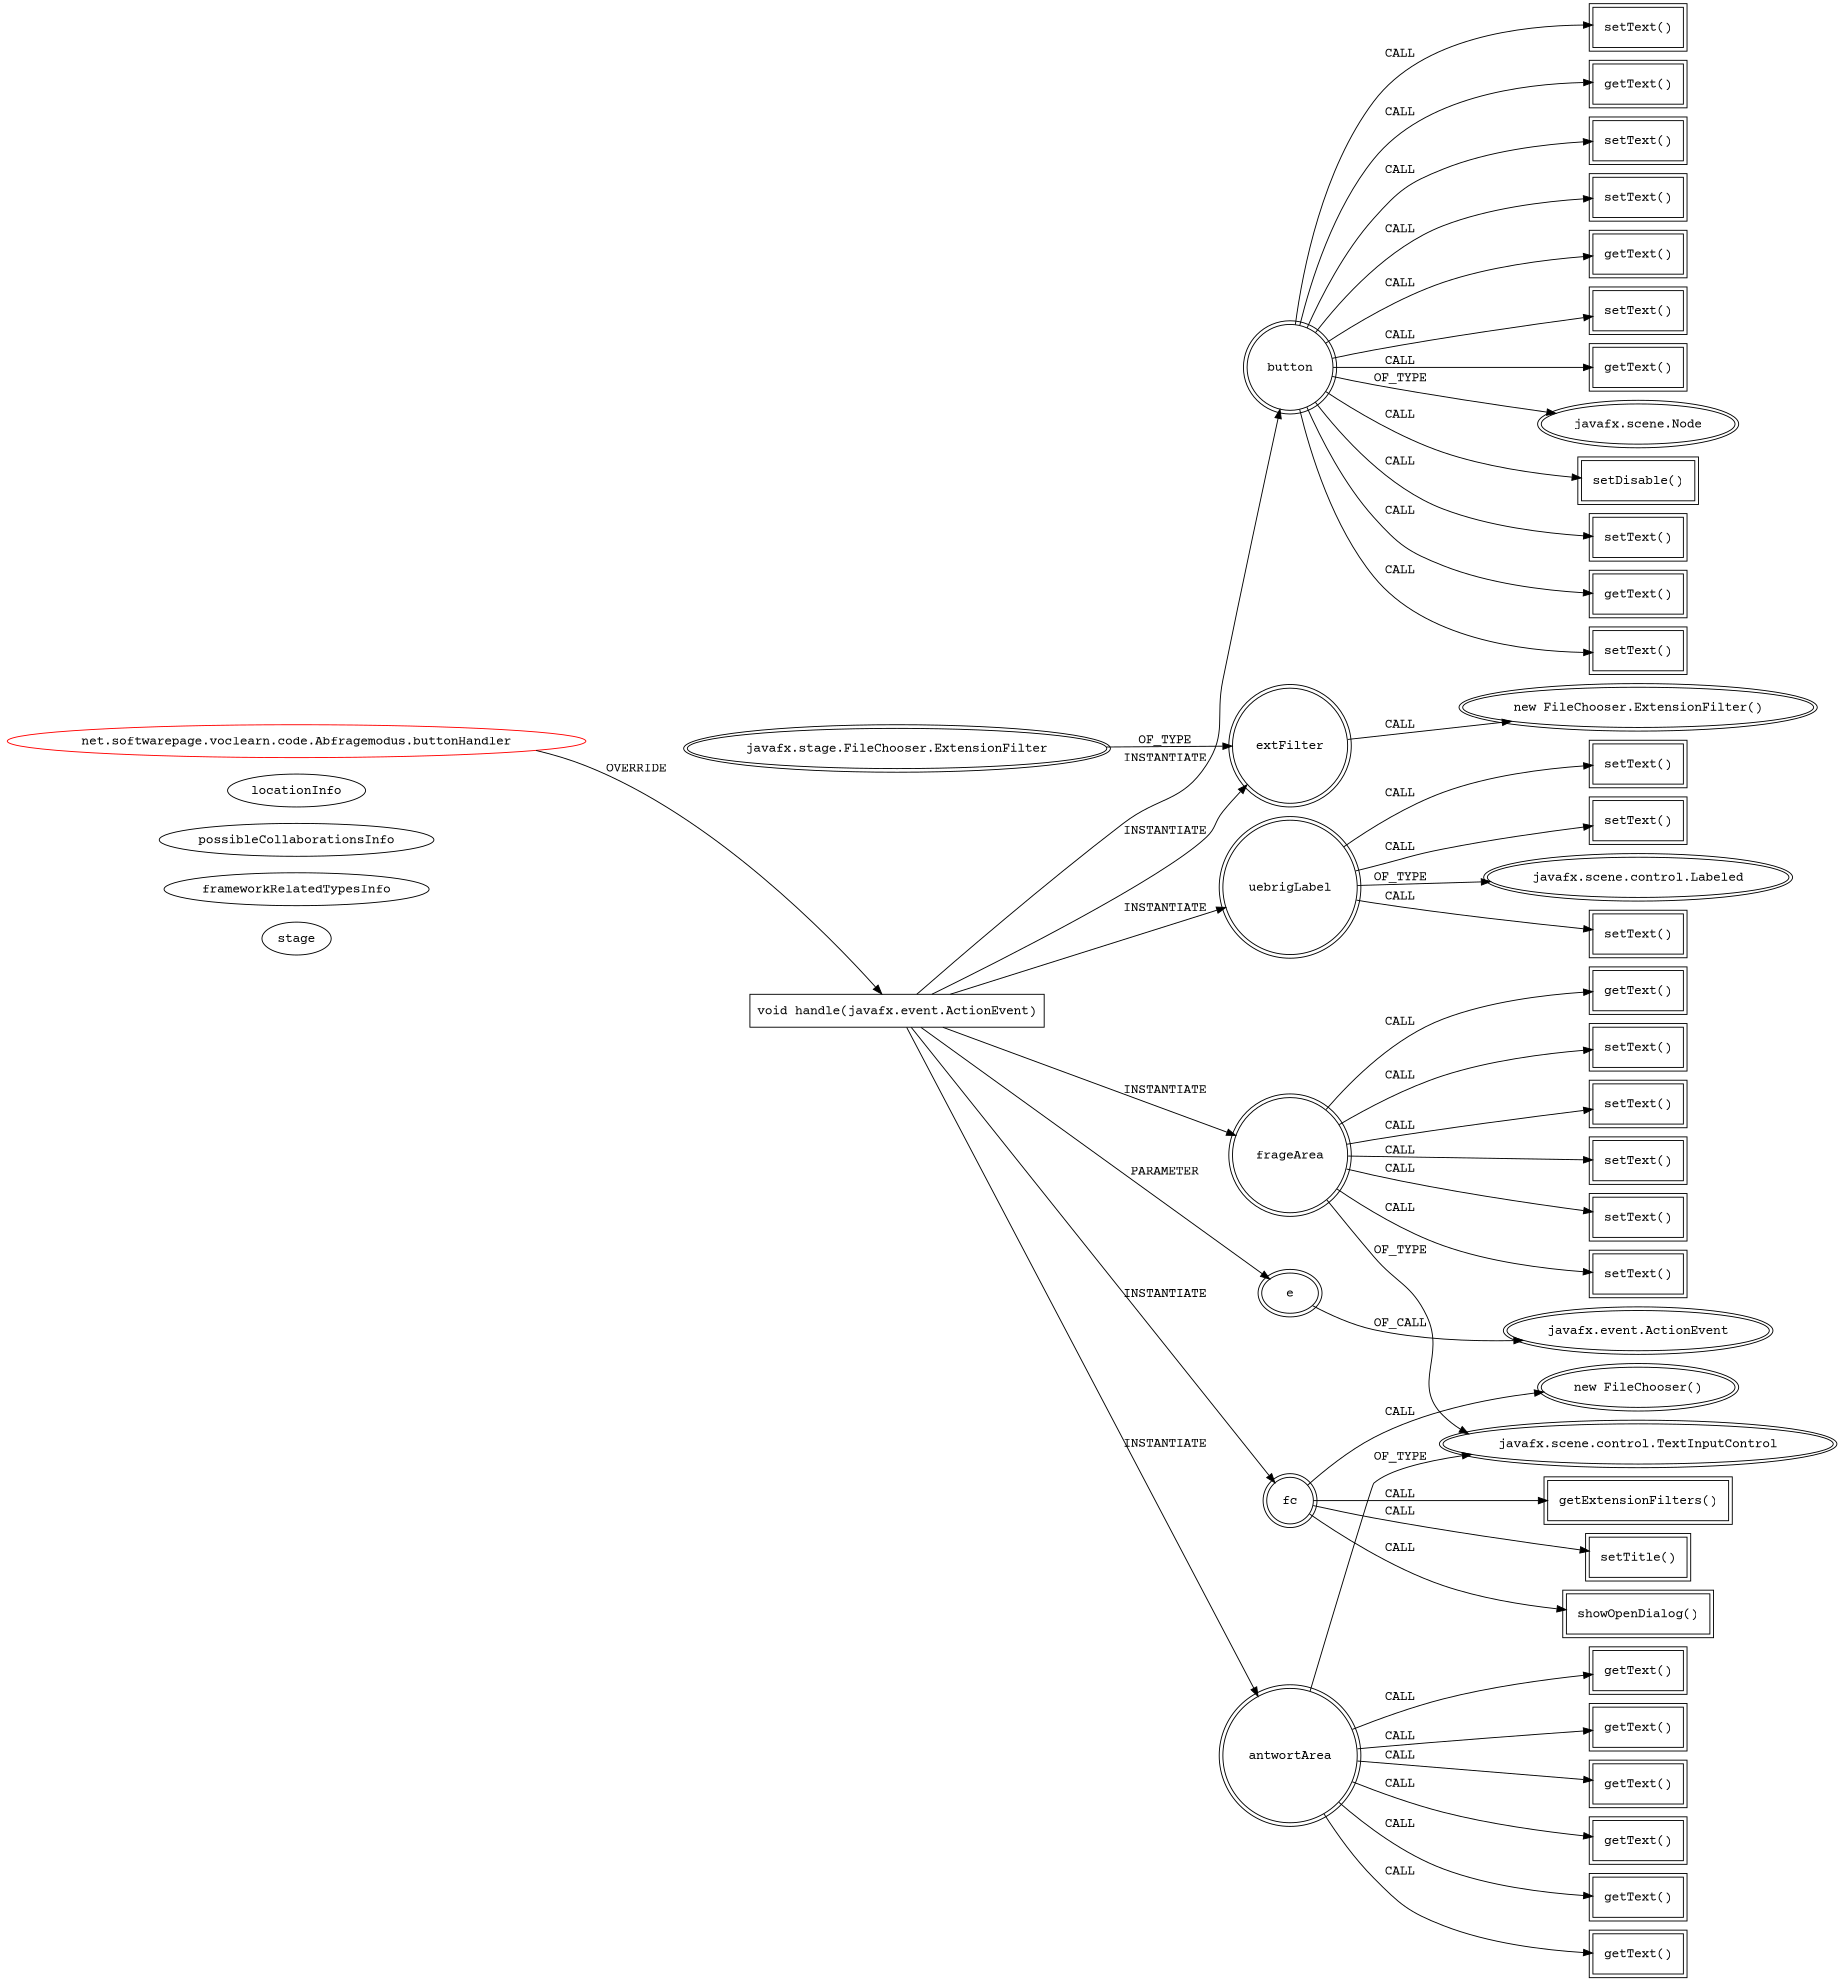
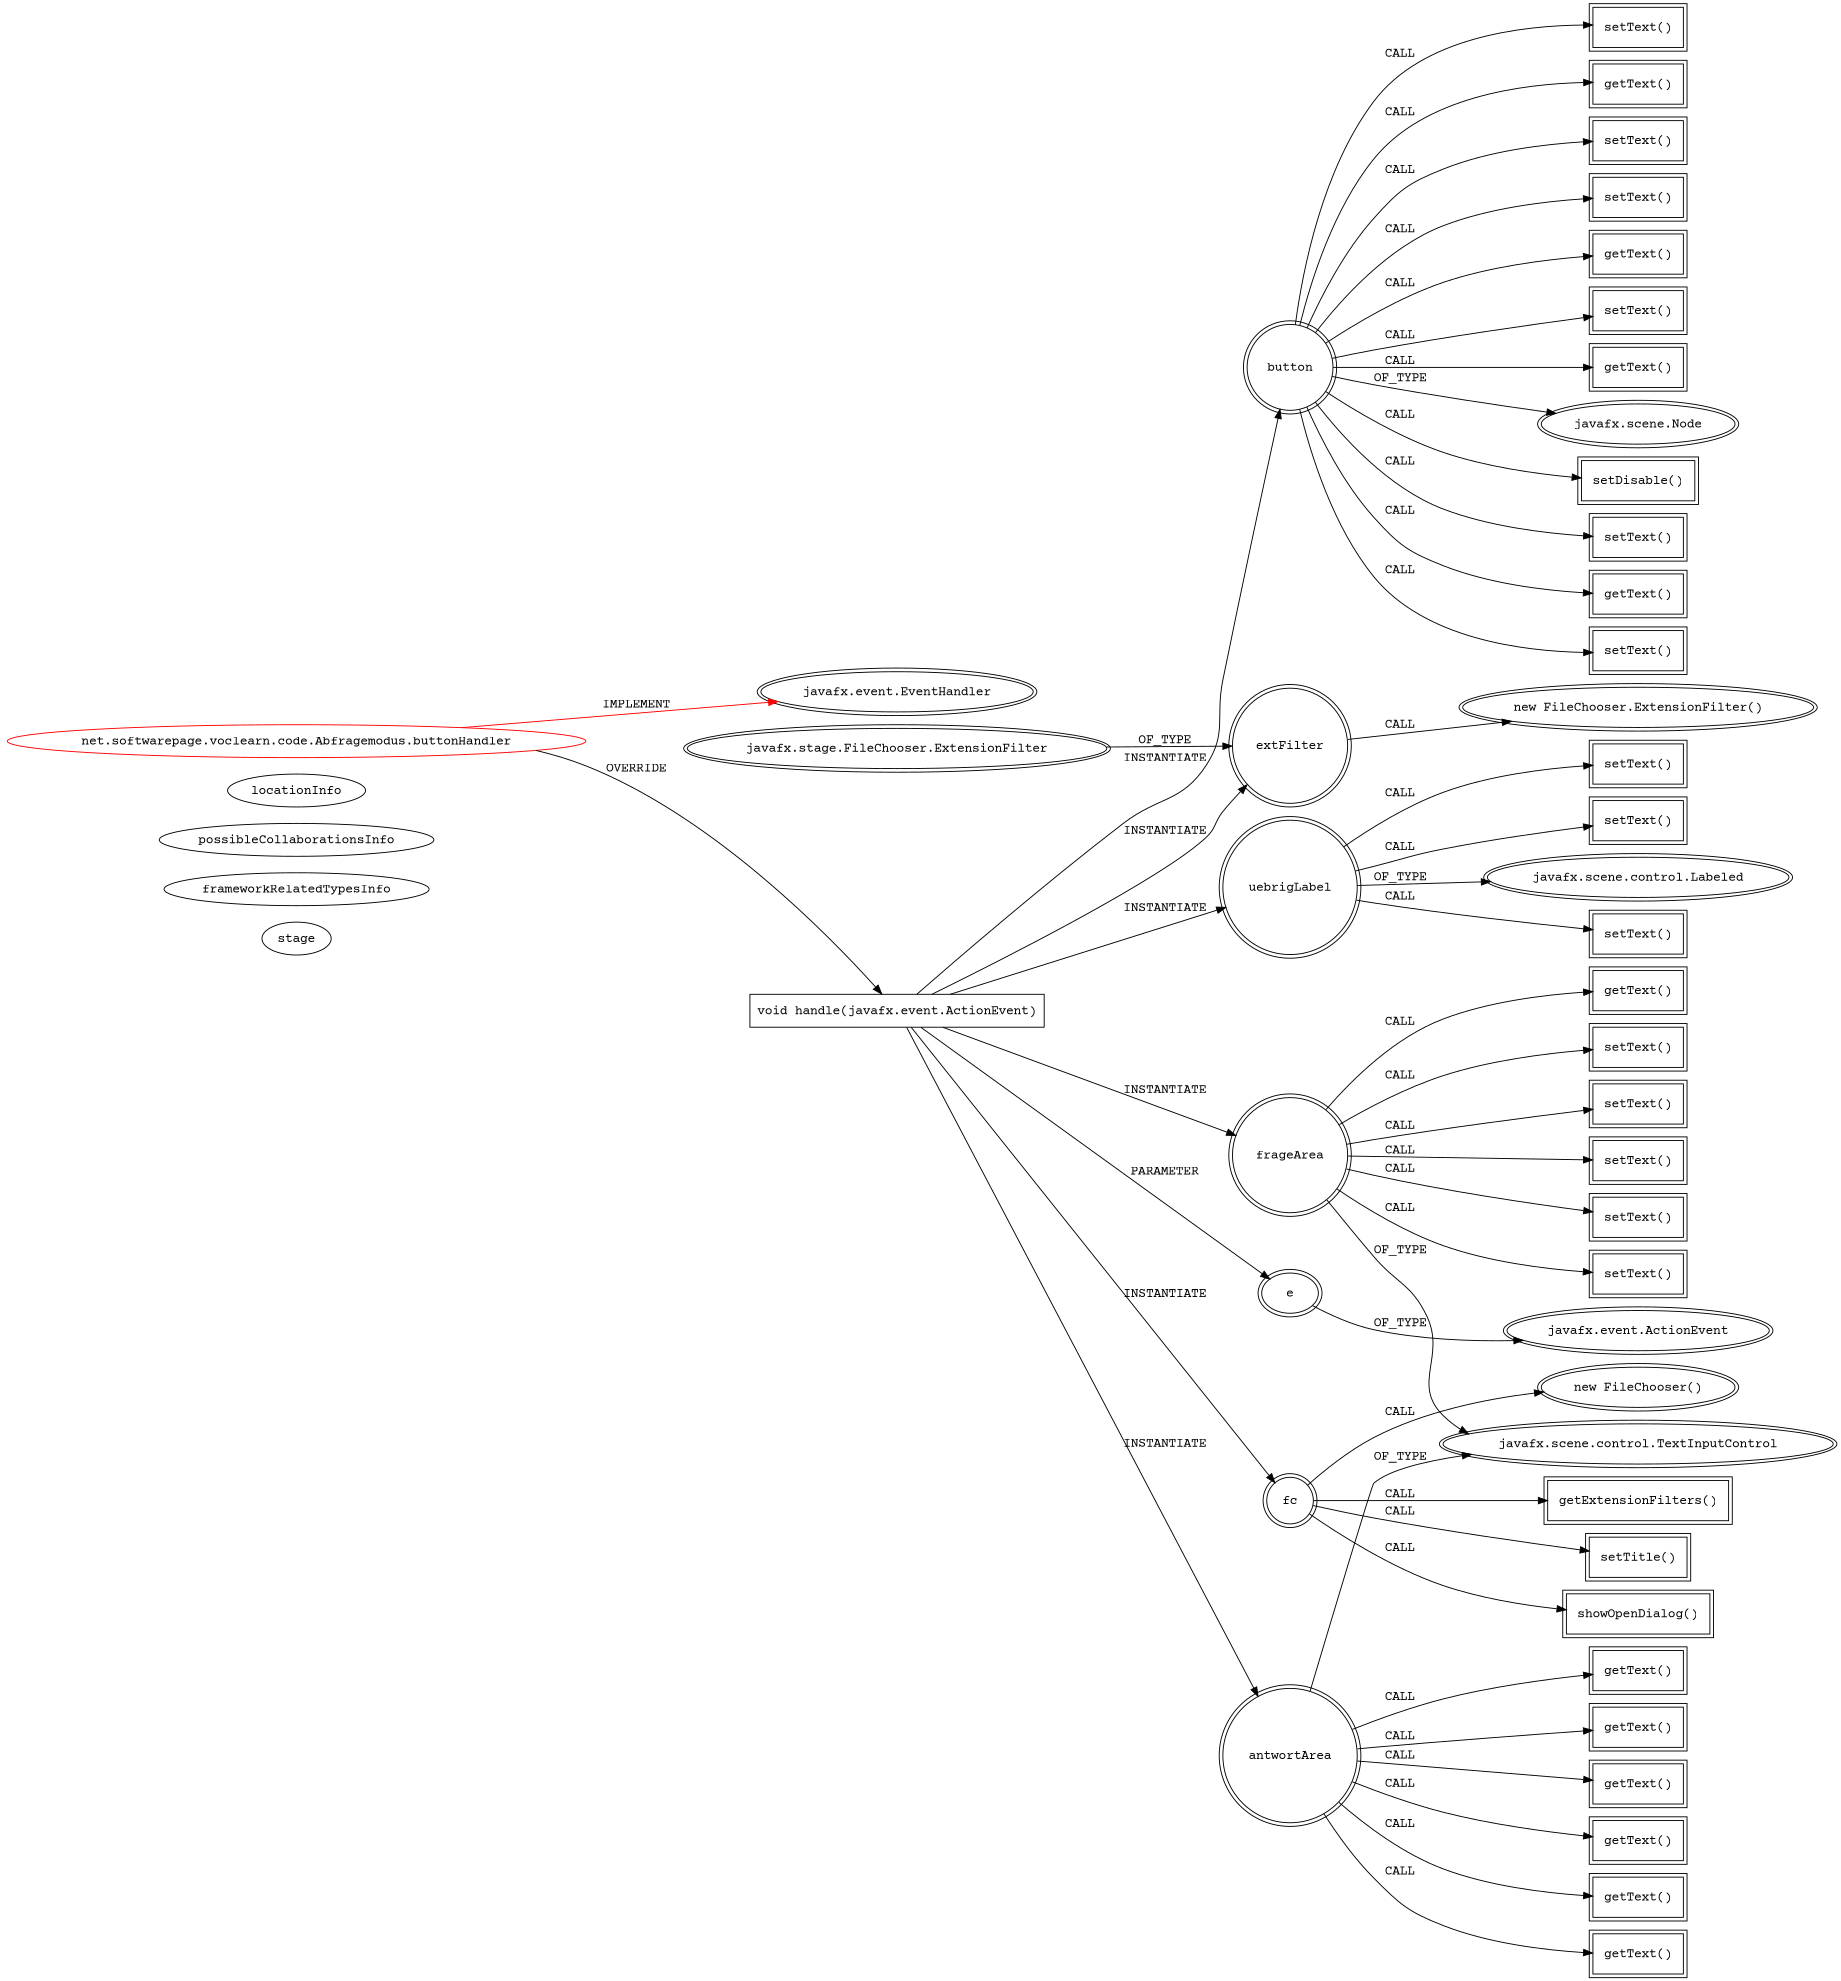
none -> (897, 692)
(1400, 1323) -> (1400, 1323)
